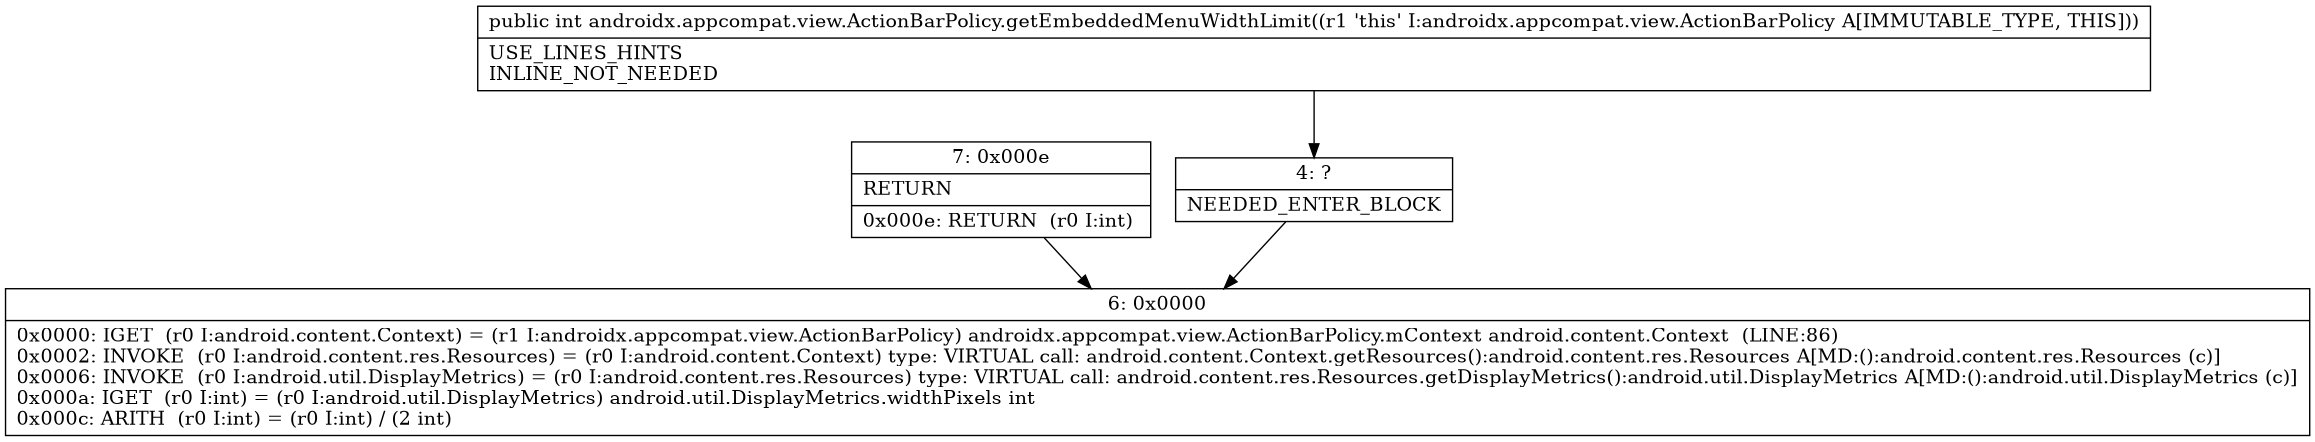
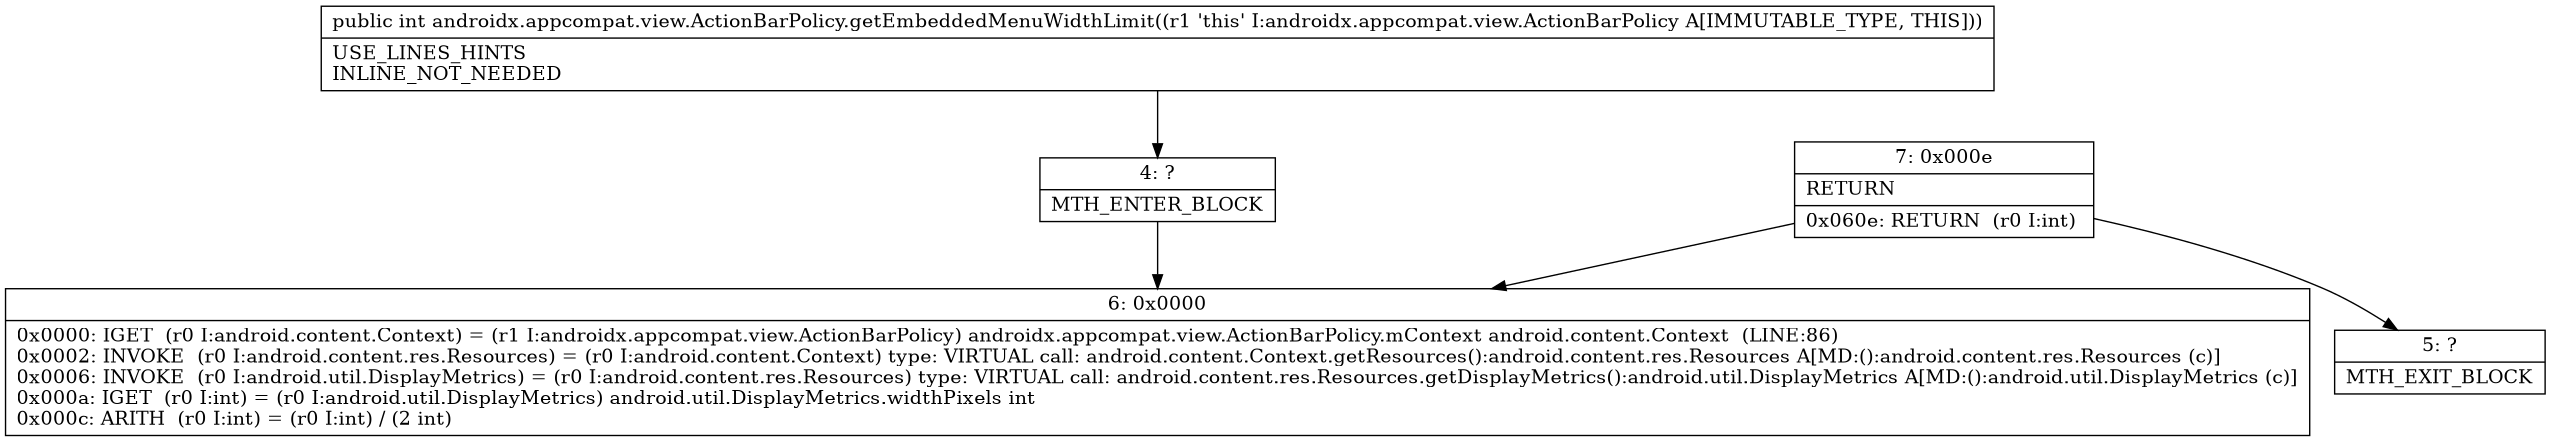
(1314, 205) -> (1158, 205)
(1001, 221) -> (1944, 221)
none -> (2440, 362)
